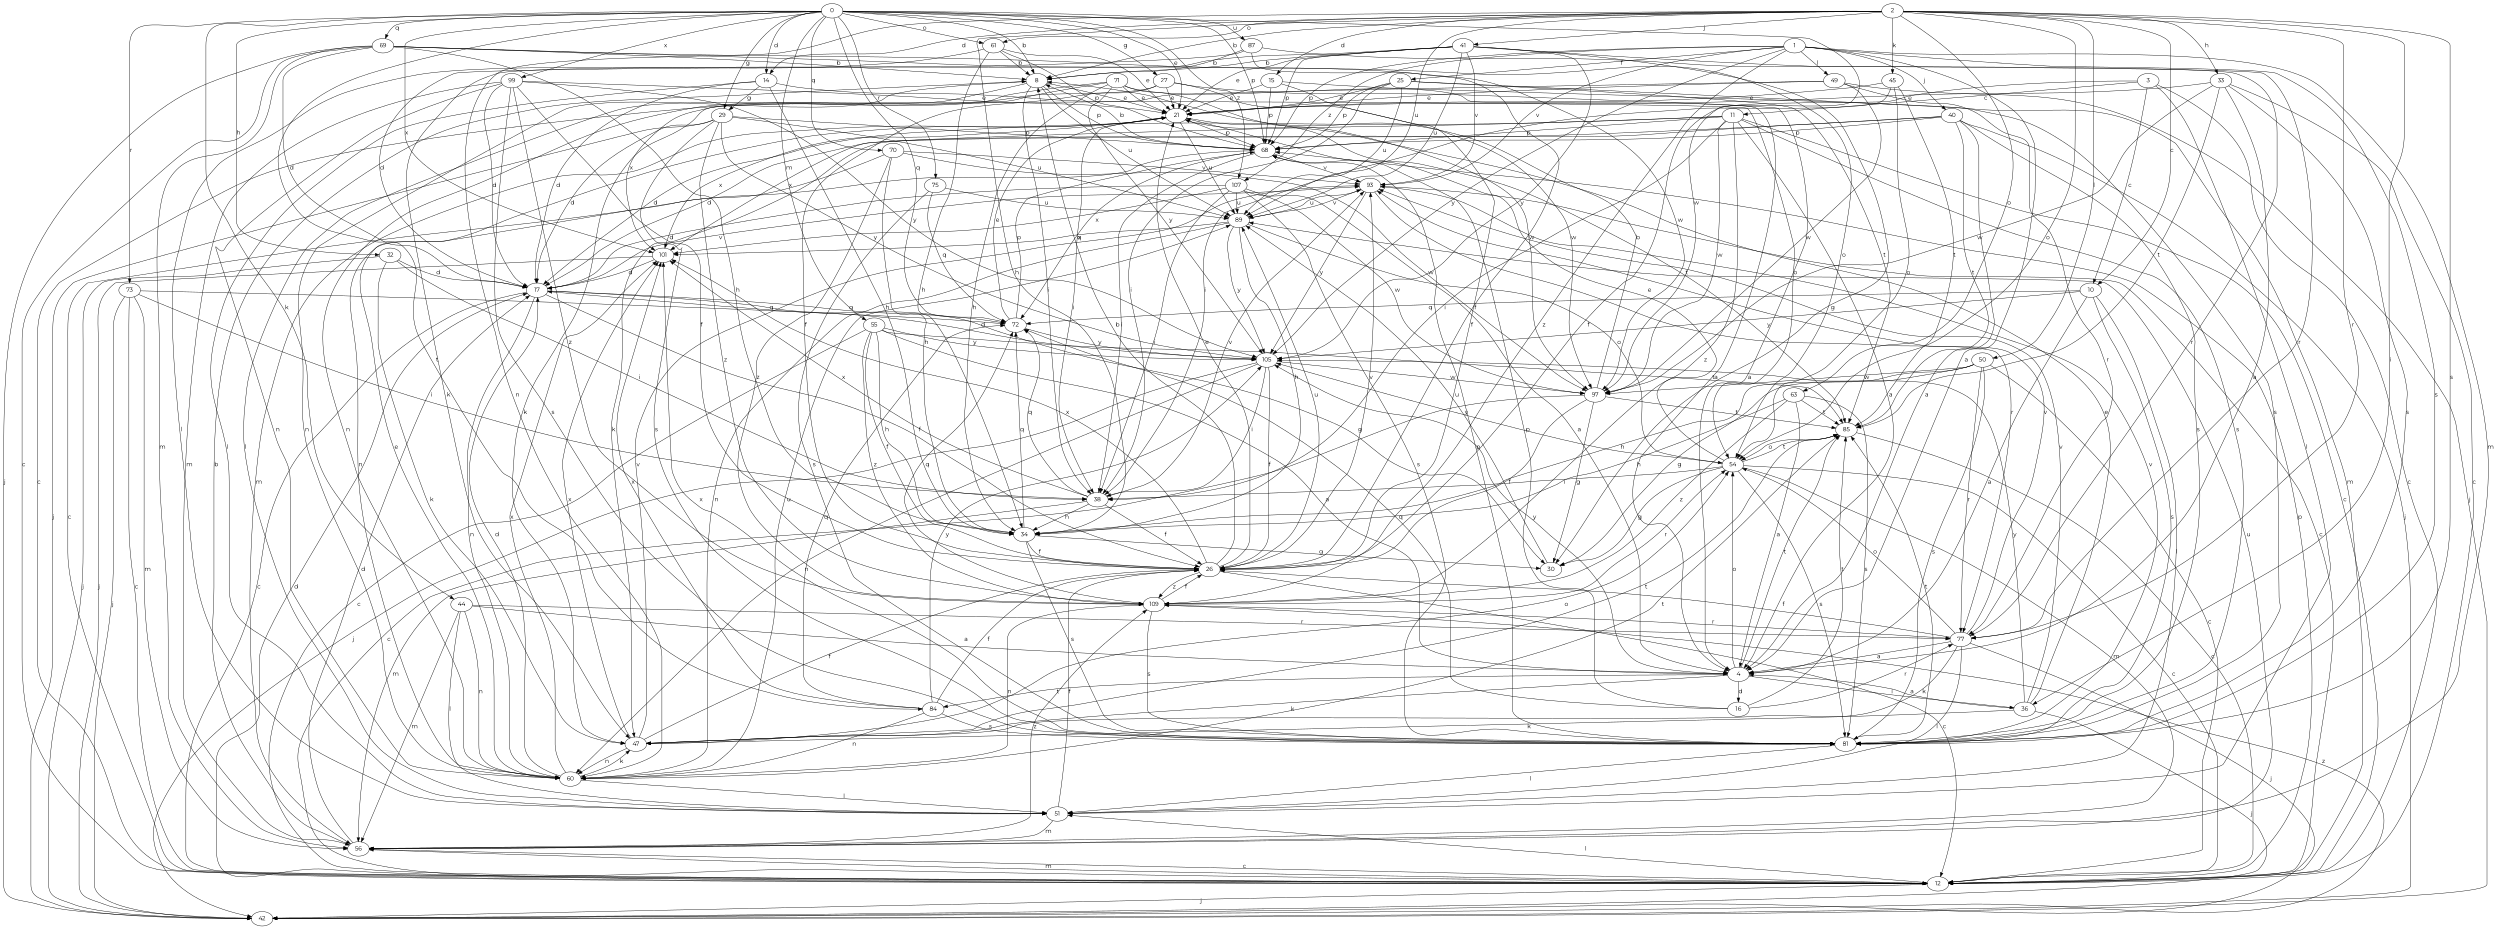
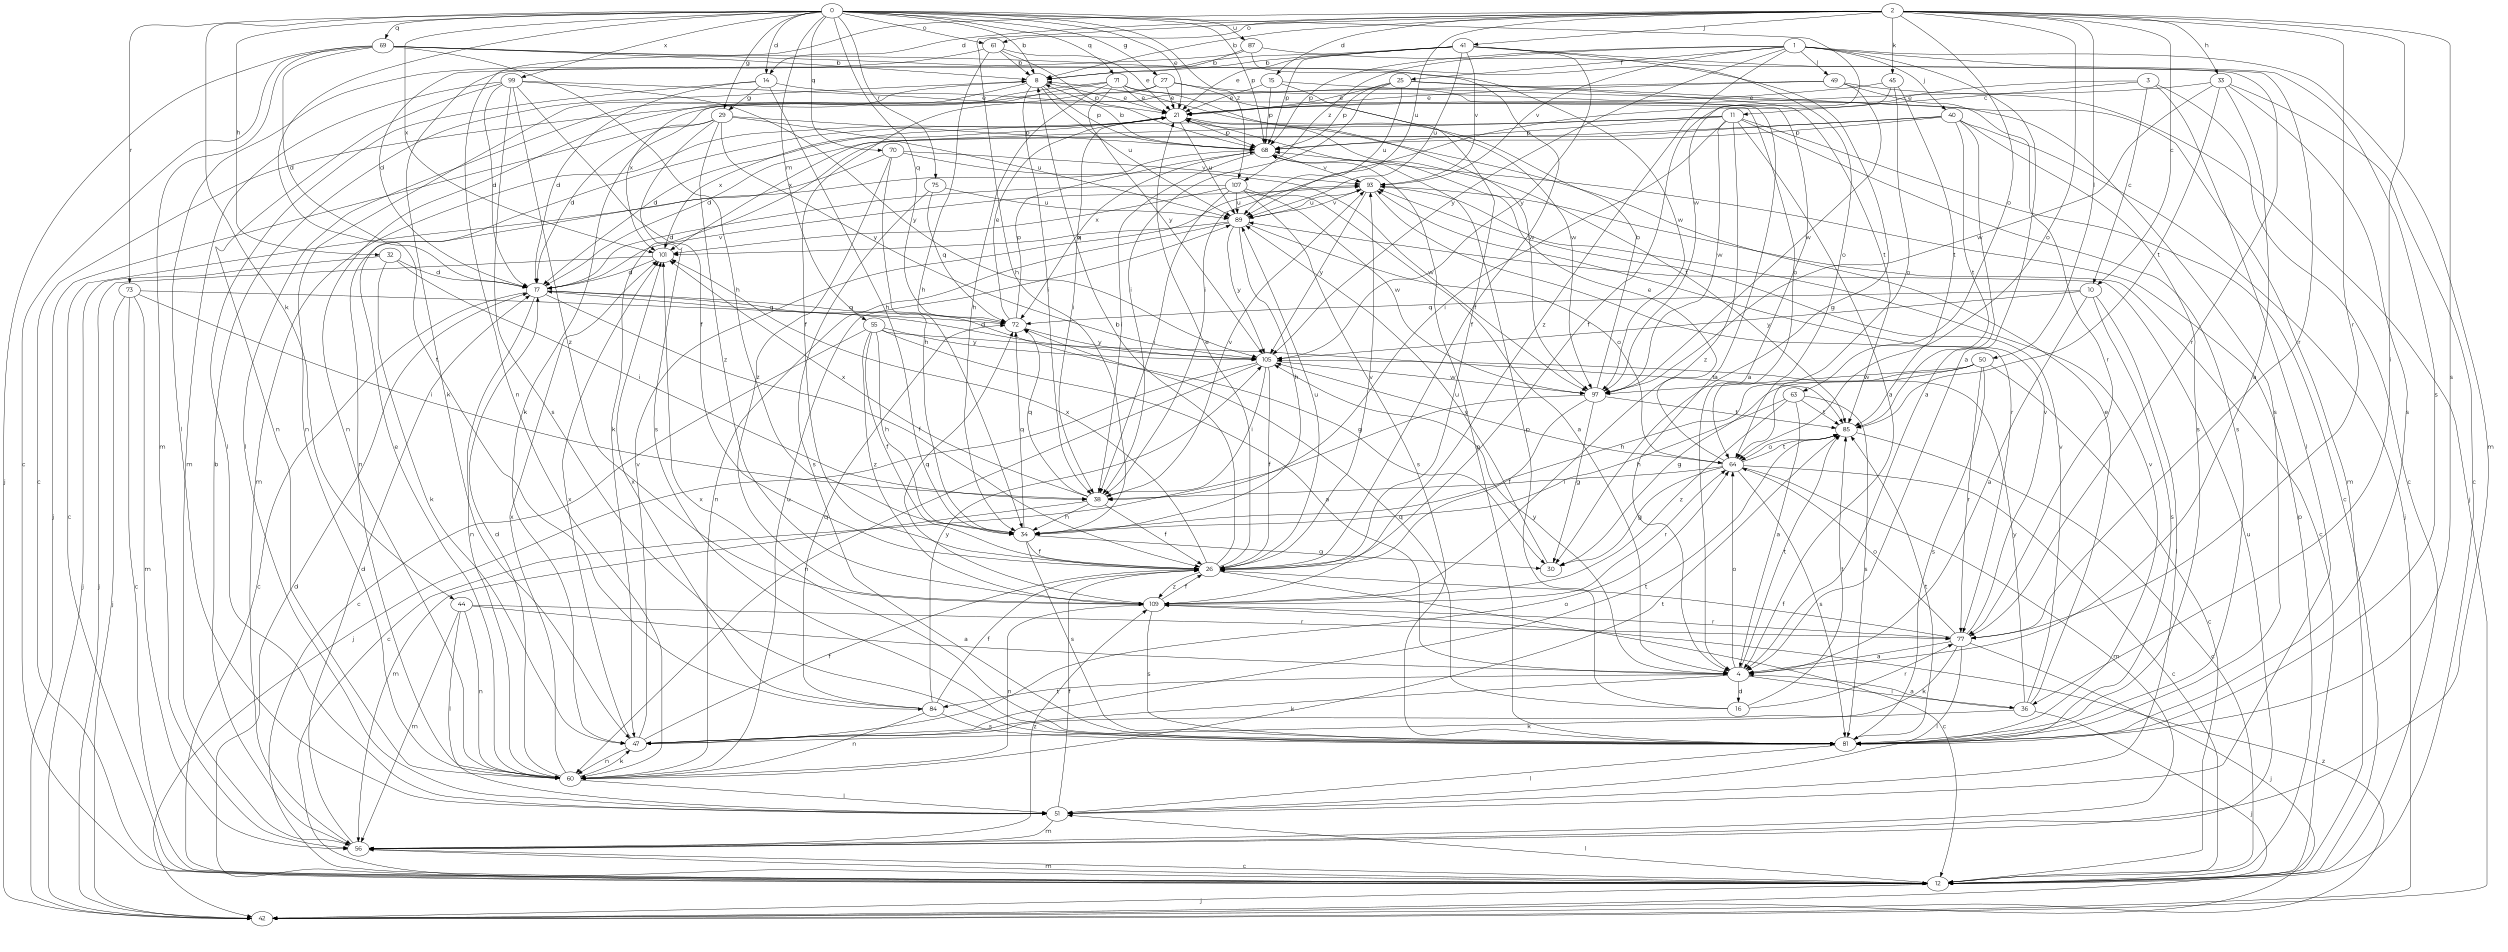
none -> (982, 25)
(1733, 465) -> (1733, 465)
